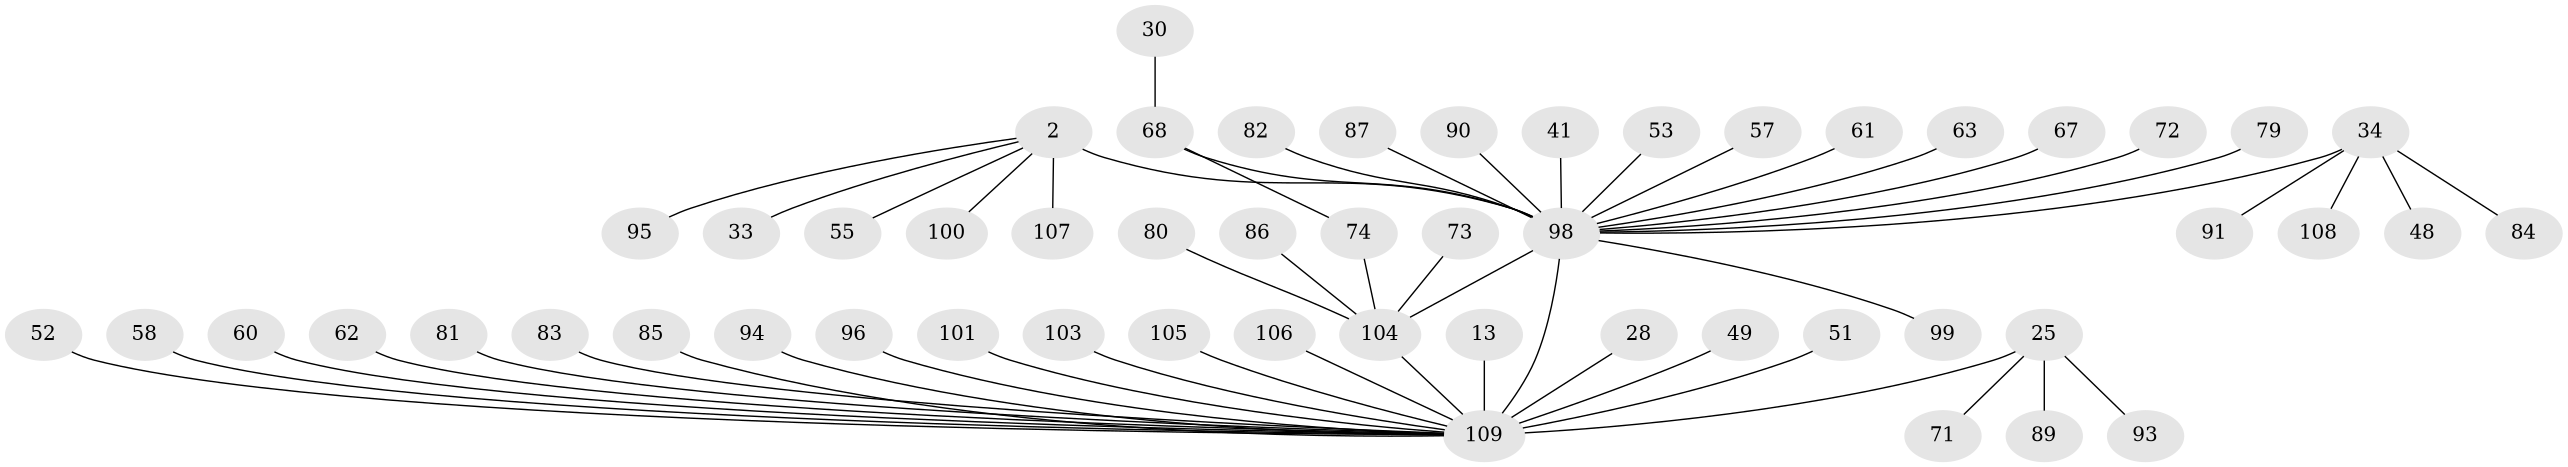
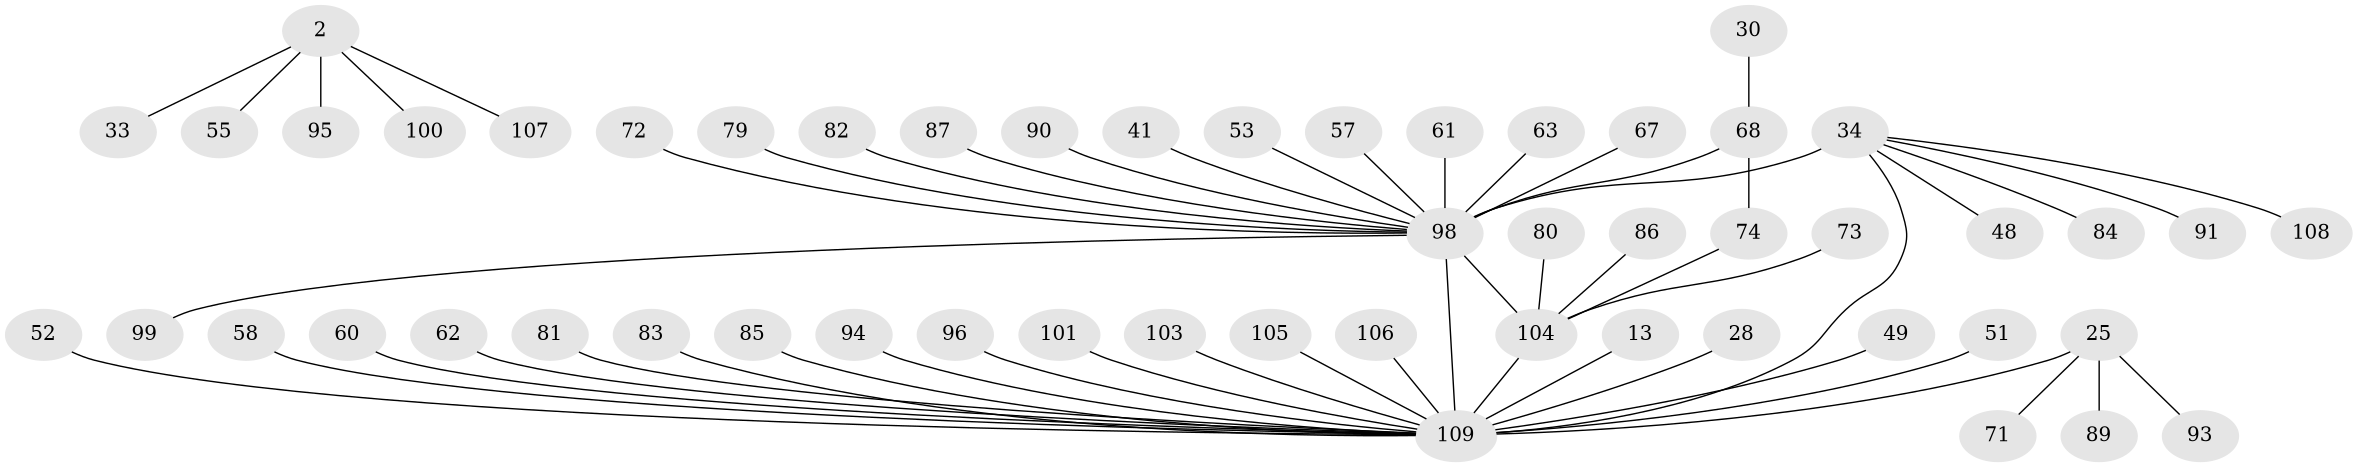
(1228, 180) -> none
none -> (1773, 369)
